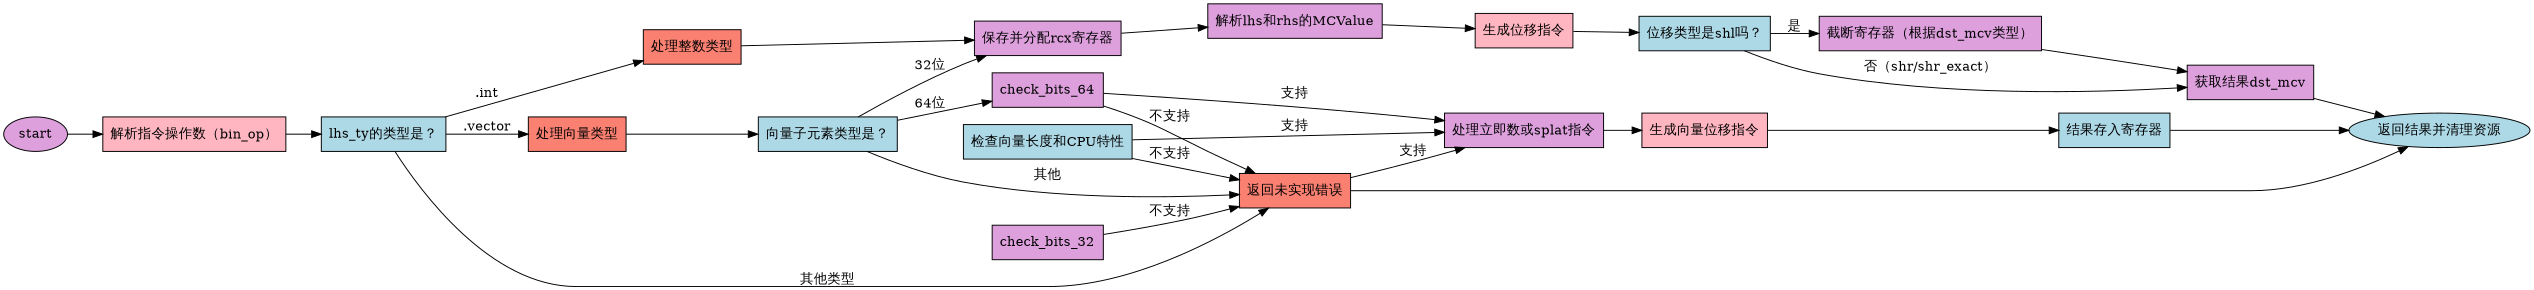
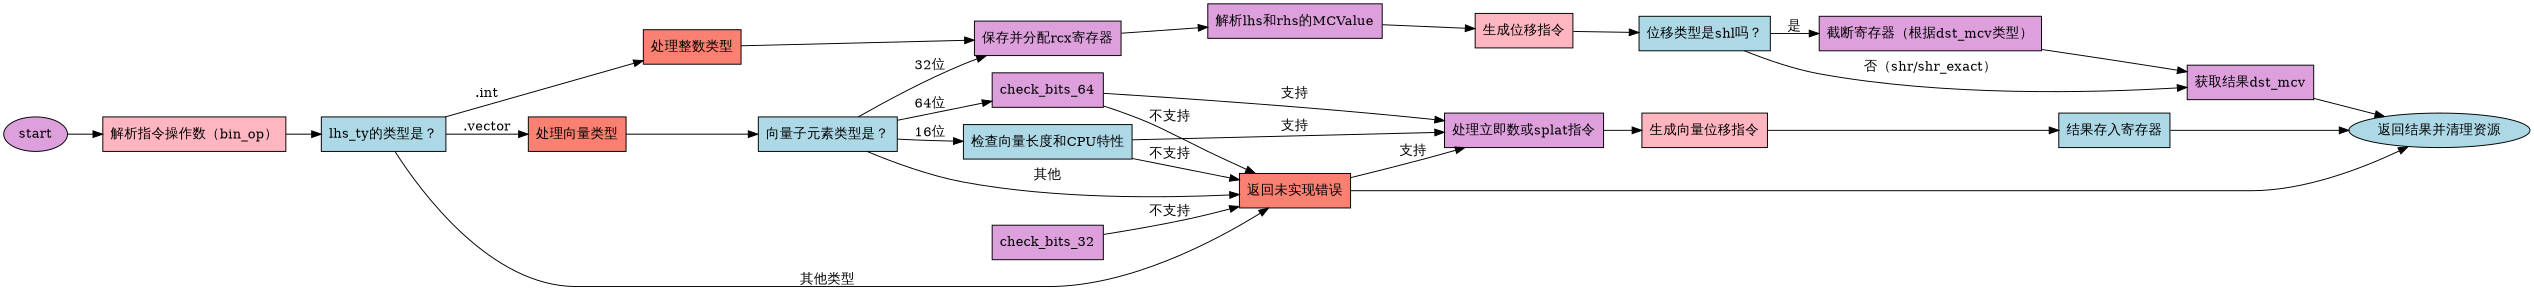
none -> (925, 140)
